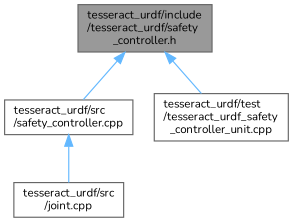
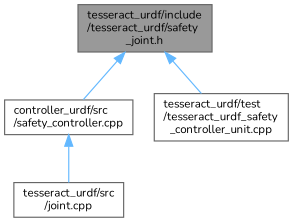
(145, 28) -> (145, 28)
(69, 117) -> (69, 117)
